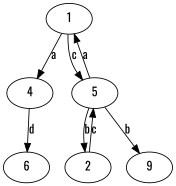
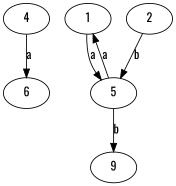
(52, 52) -> none
(75, 56) -> (94, 56)
(84, 125) -> none
(32, 130) -> (29, 56)
(94, 130) -> (137, 56)
